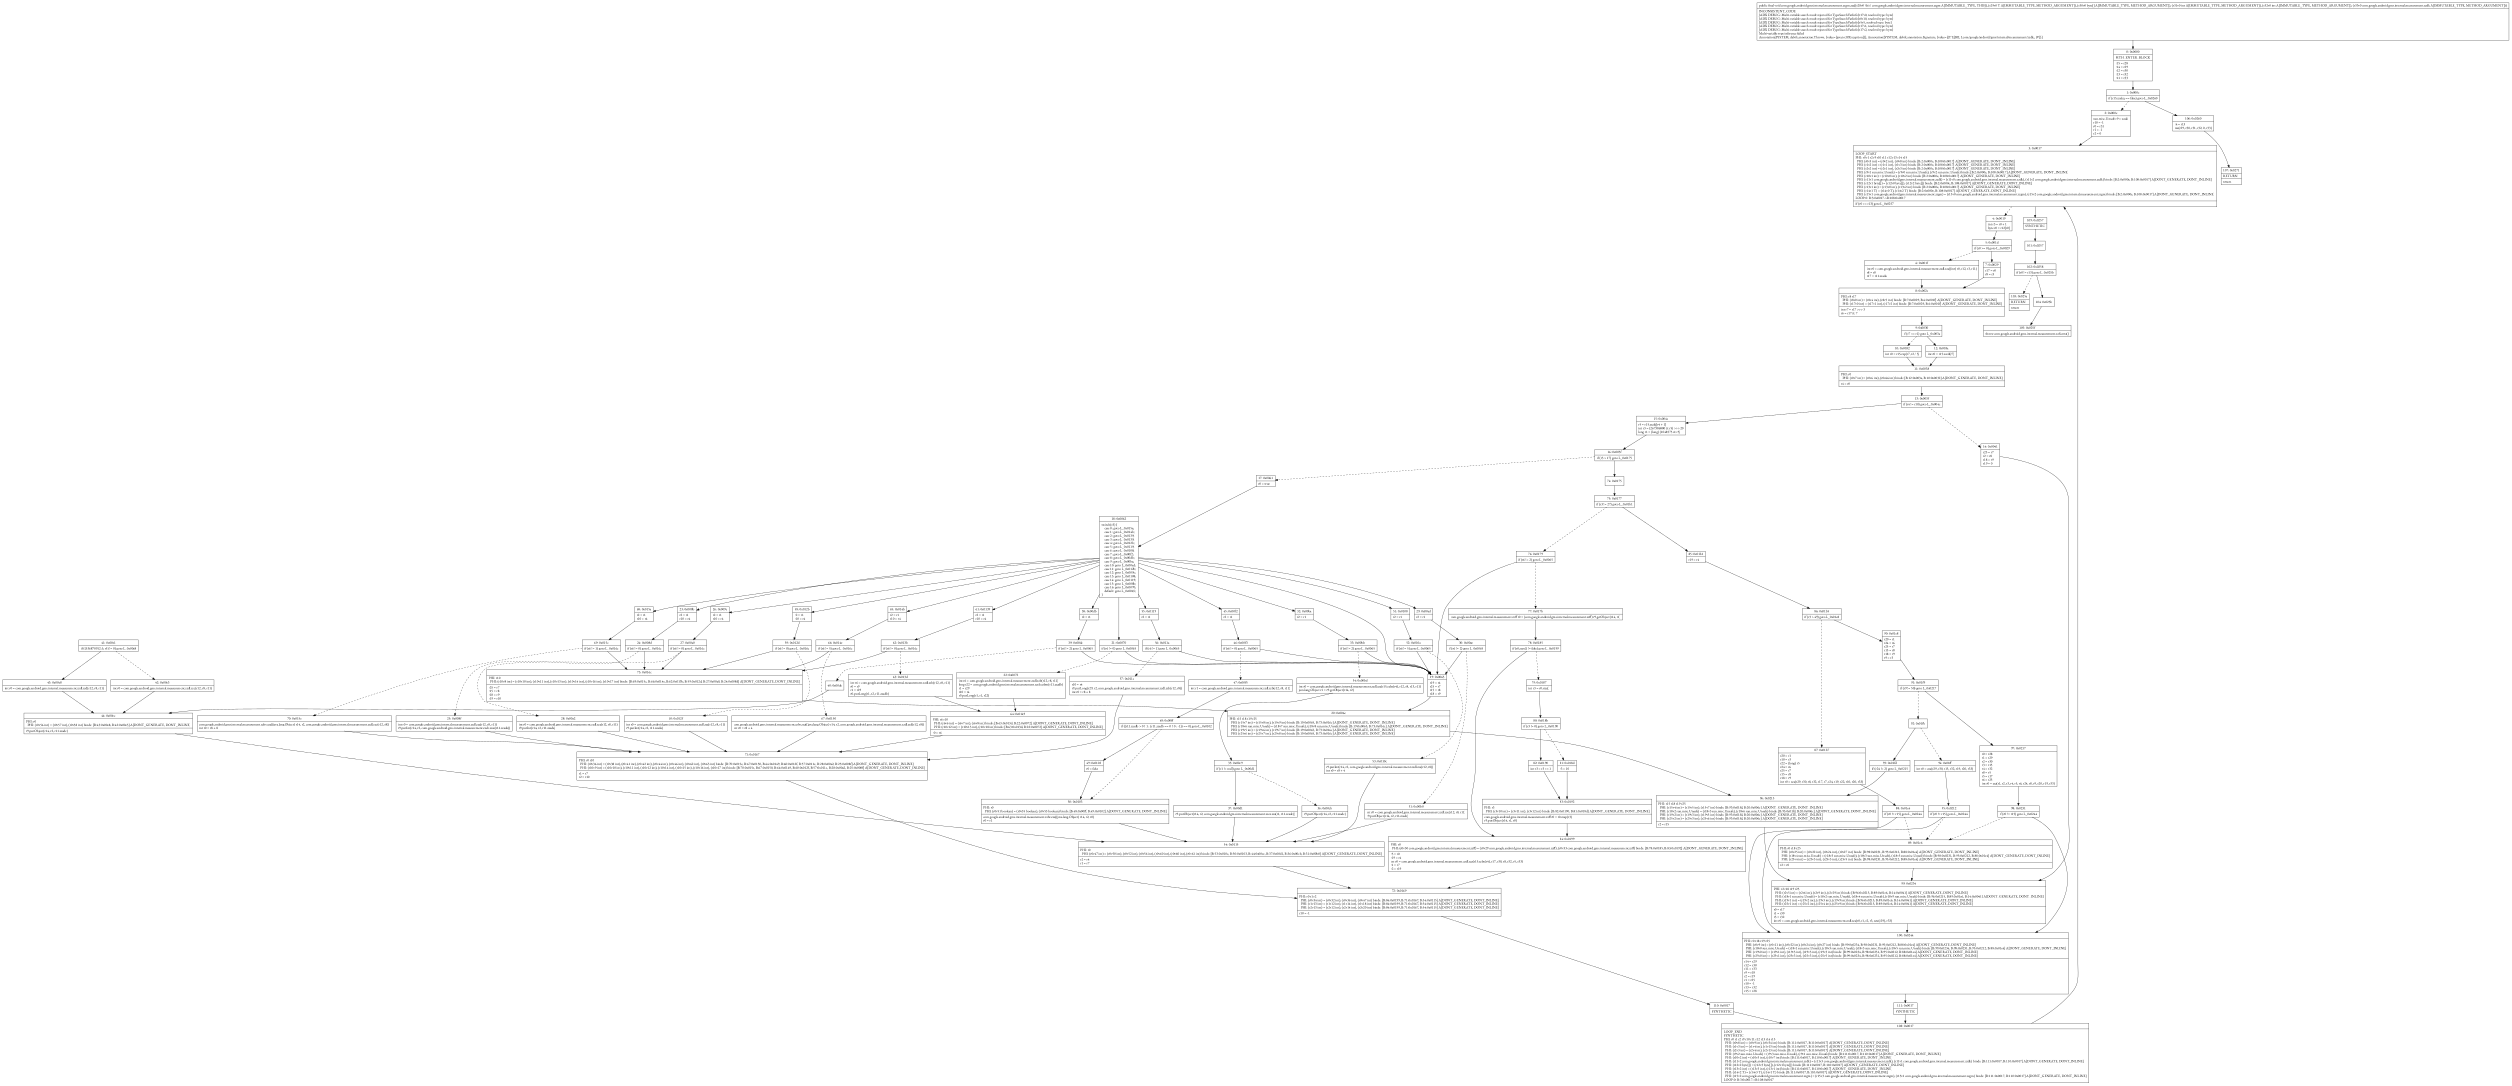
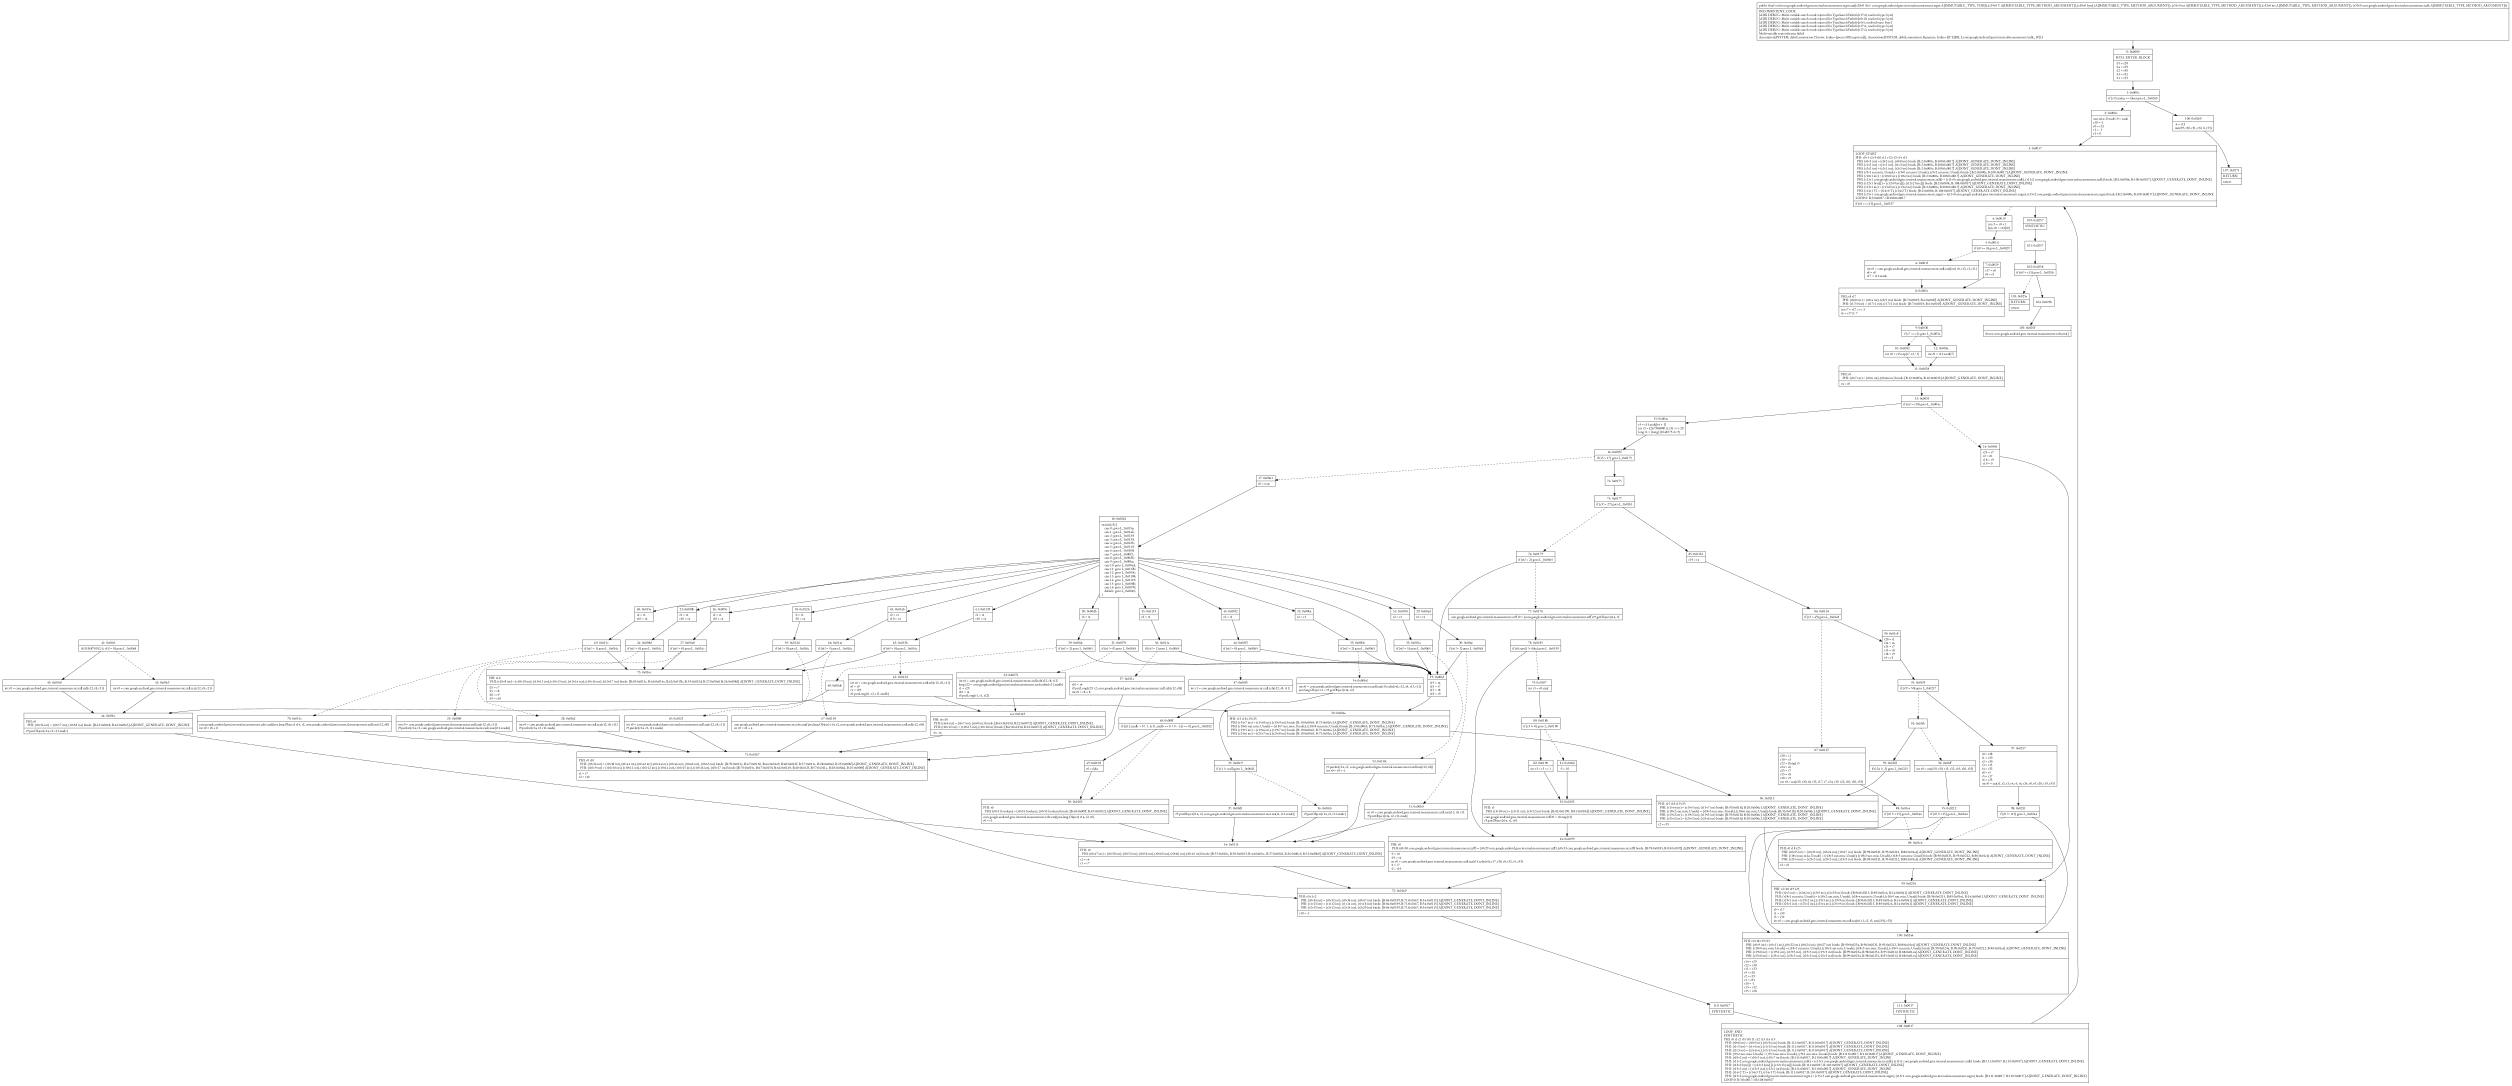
(1992, 255) -> none
